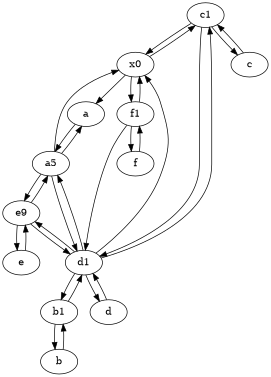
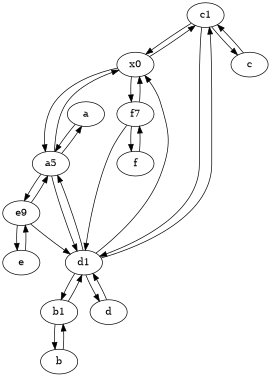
(113, 87) -> (65, 92)
(135, 114) -> (135, 114)
(58, 238) -> none
